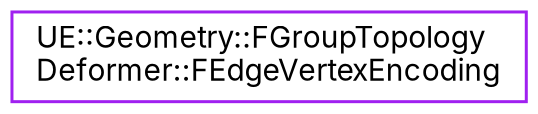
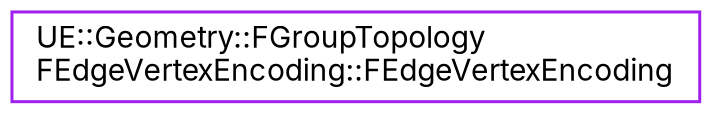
(269, 57) -> (356, 57)
